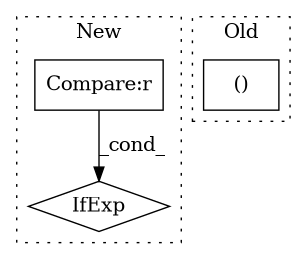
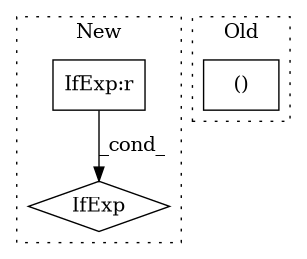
(99, 85) -> (99, 85)
